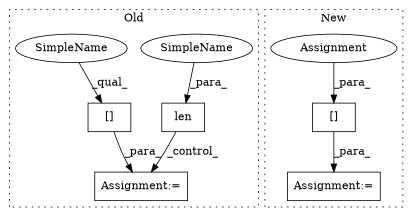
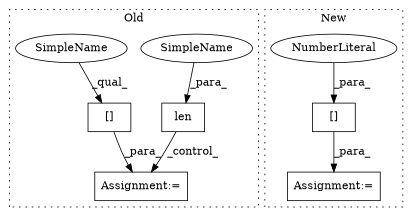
(334, 48) -> (334, 48)
